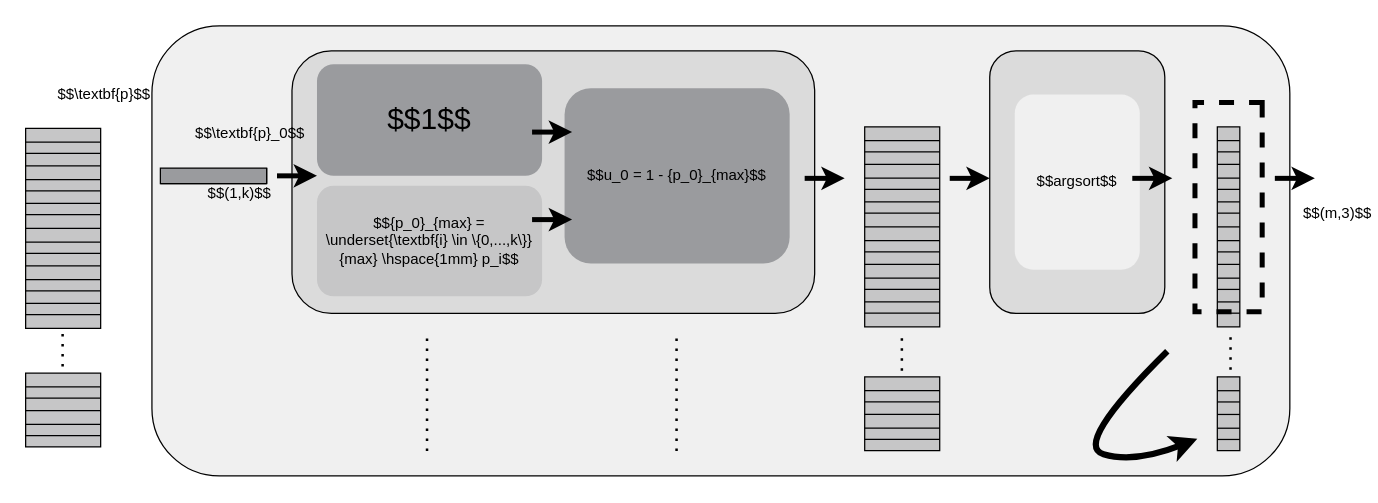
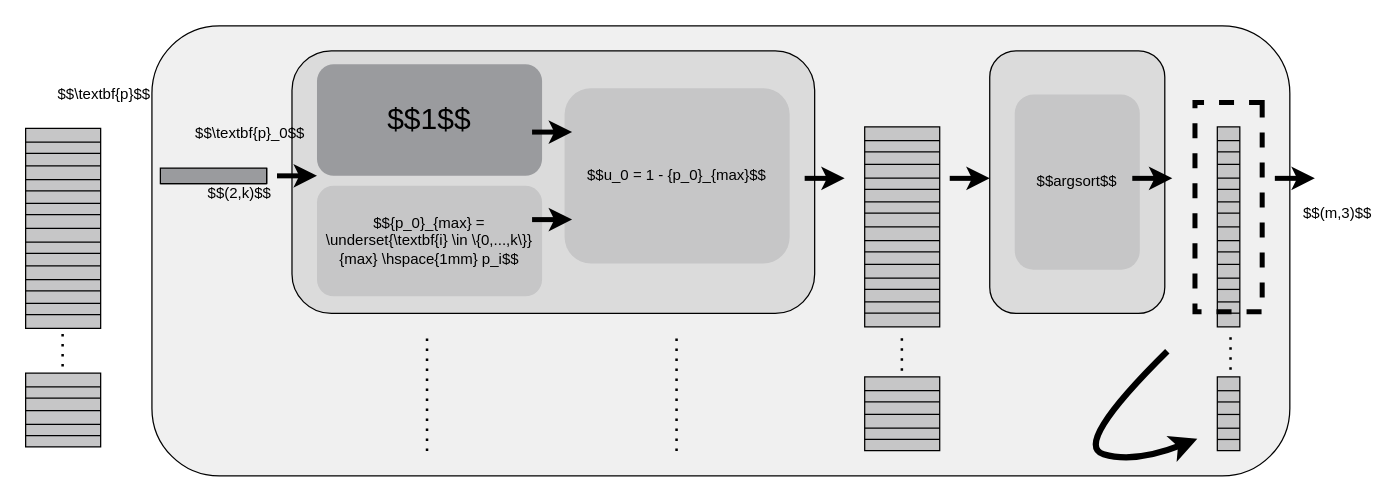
(677, 176) -> (677, 176)
(1077, 182) -> (1077, 182)
(232, 202) -> (232, 202)
